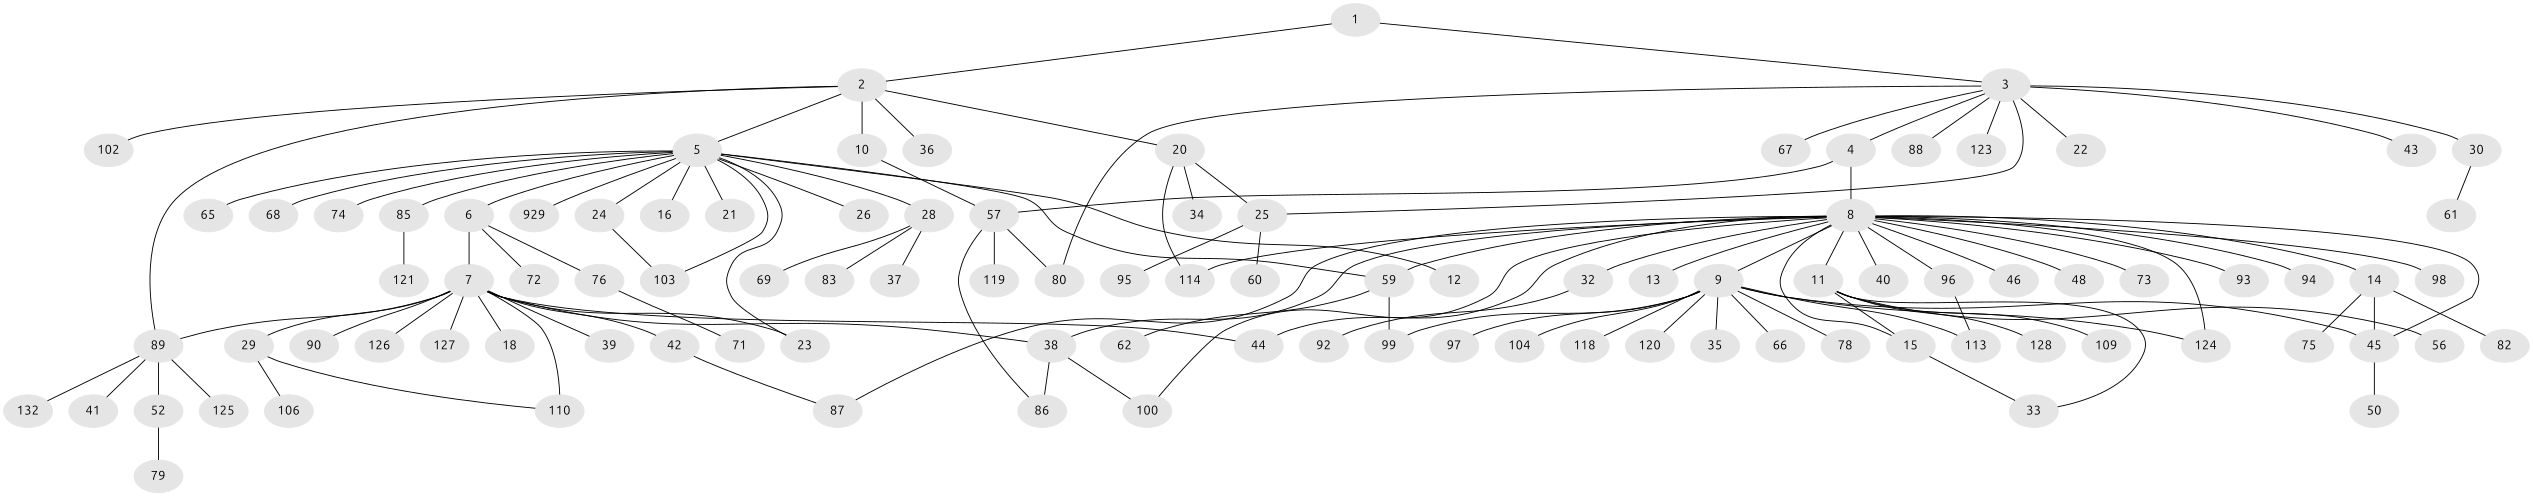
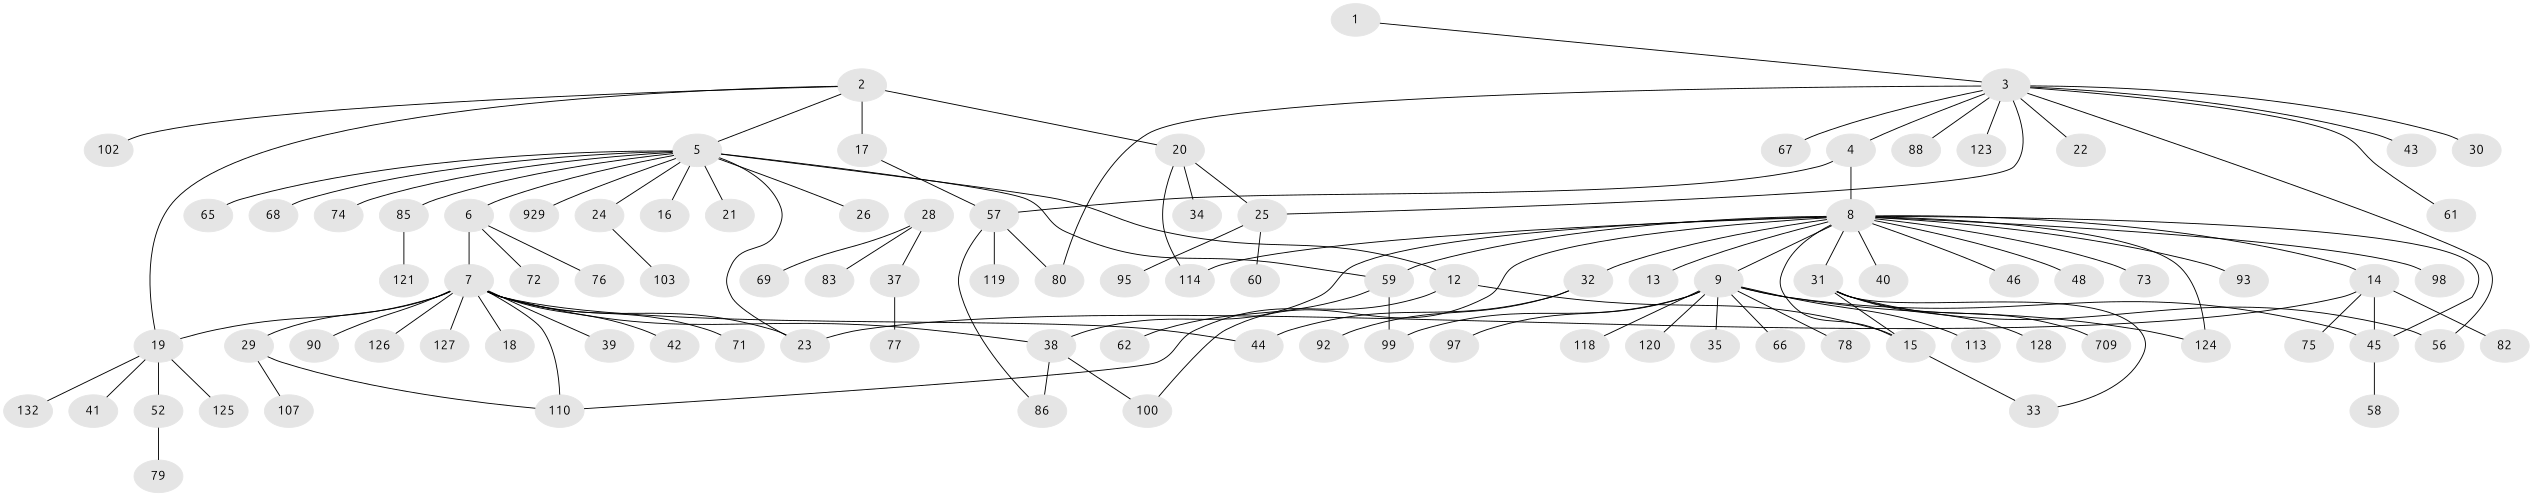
(1109, 53) -> none
(862, 150) -> (862, 150)
(927, 150) -> none
(817, 176) -> none
(2464, 183) -> (2318, 127)
none -> (2299, 187)
(765, 228) -> none
(1547, 269) -> (1423, 312)
(1818, 281) -> (1818, 281)
(1949, 281) -> none
(2309, 281) -> none
none -> (1707, 305)
(657, 308) -> (604, 313)
none -> (1592, 324)
(158, 346) -> (158, 346)
none -> (895, 346)
(1520, 346) -> none
(2106, 346) -> (2106, 346)
none -> (1019, 378)
(289, 411) -> (289, 411)
(838, 411) -> none
(2374, 411) -> (2374, 411)
